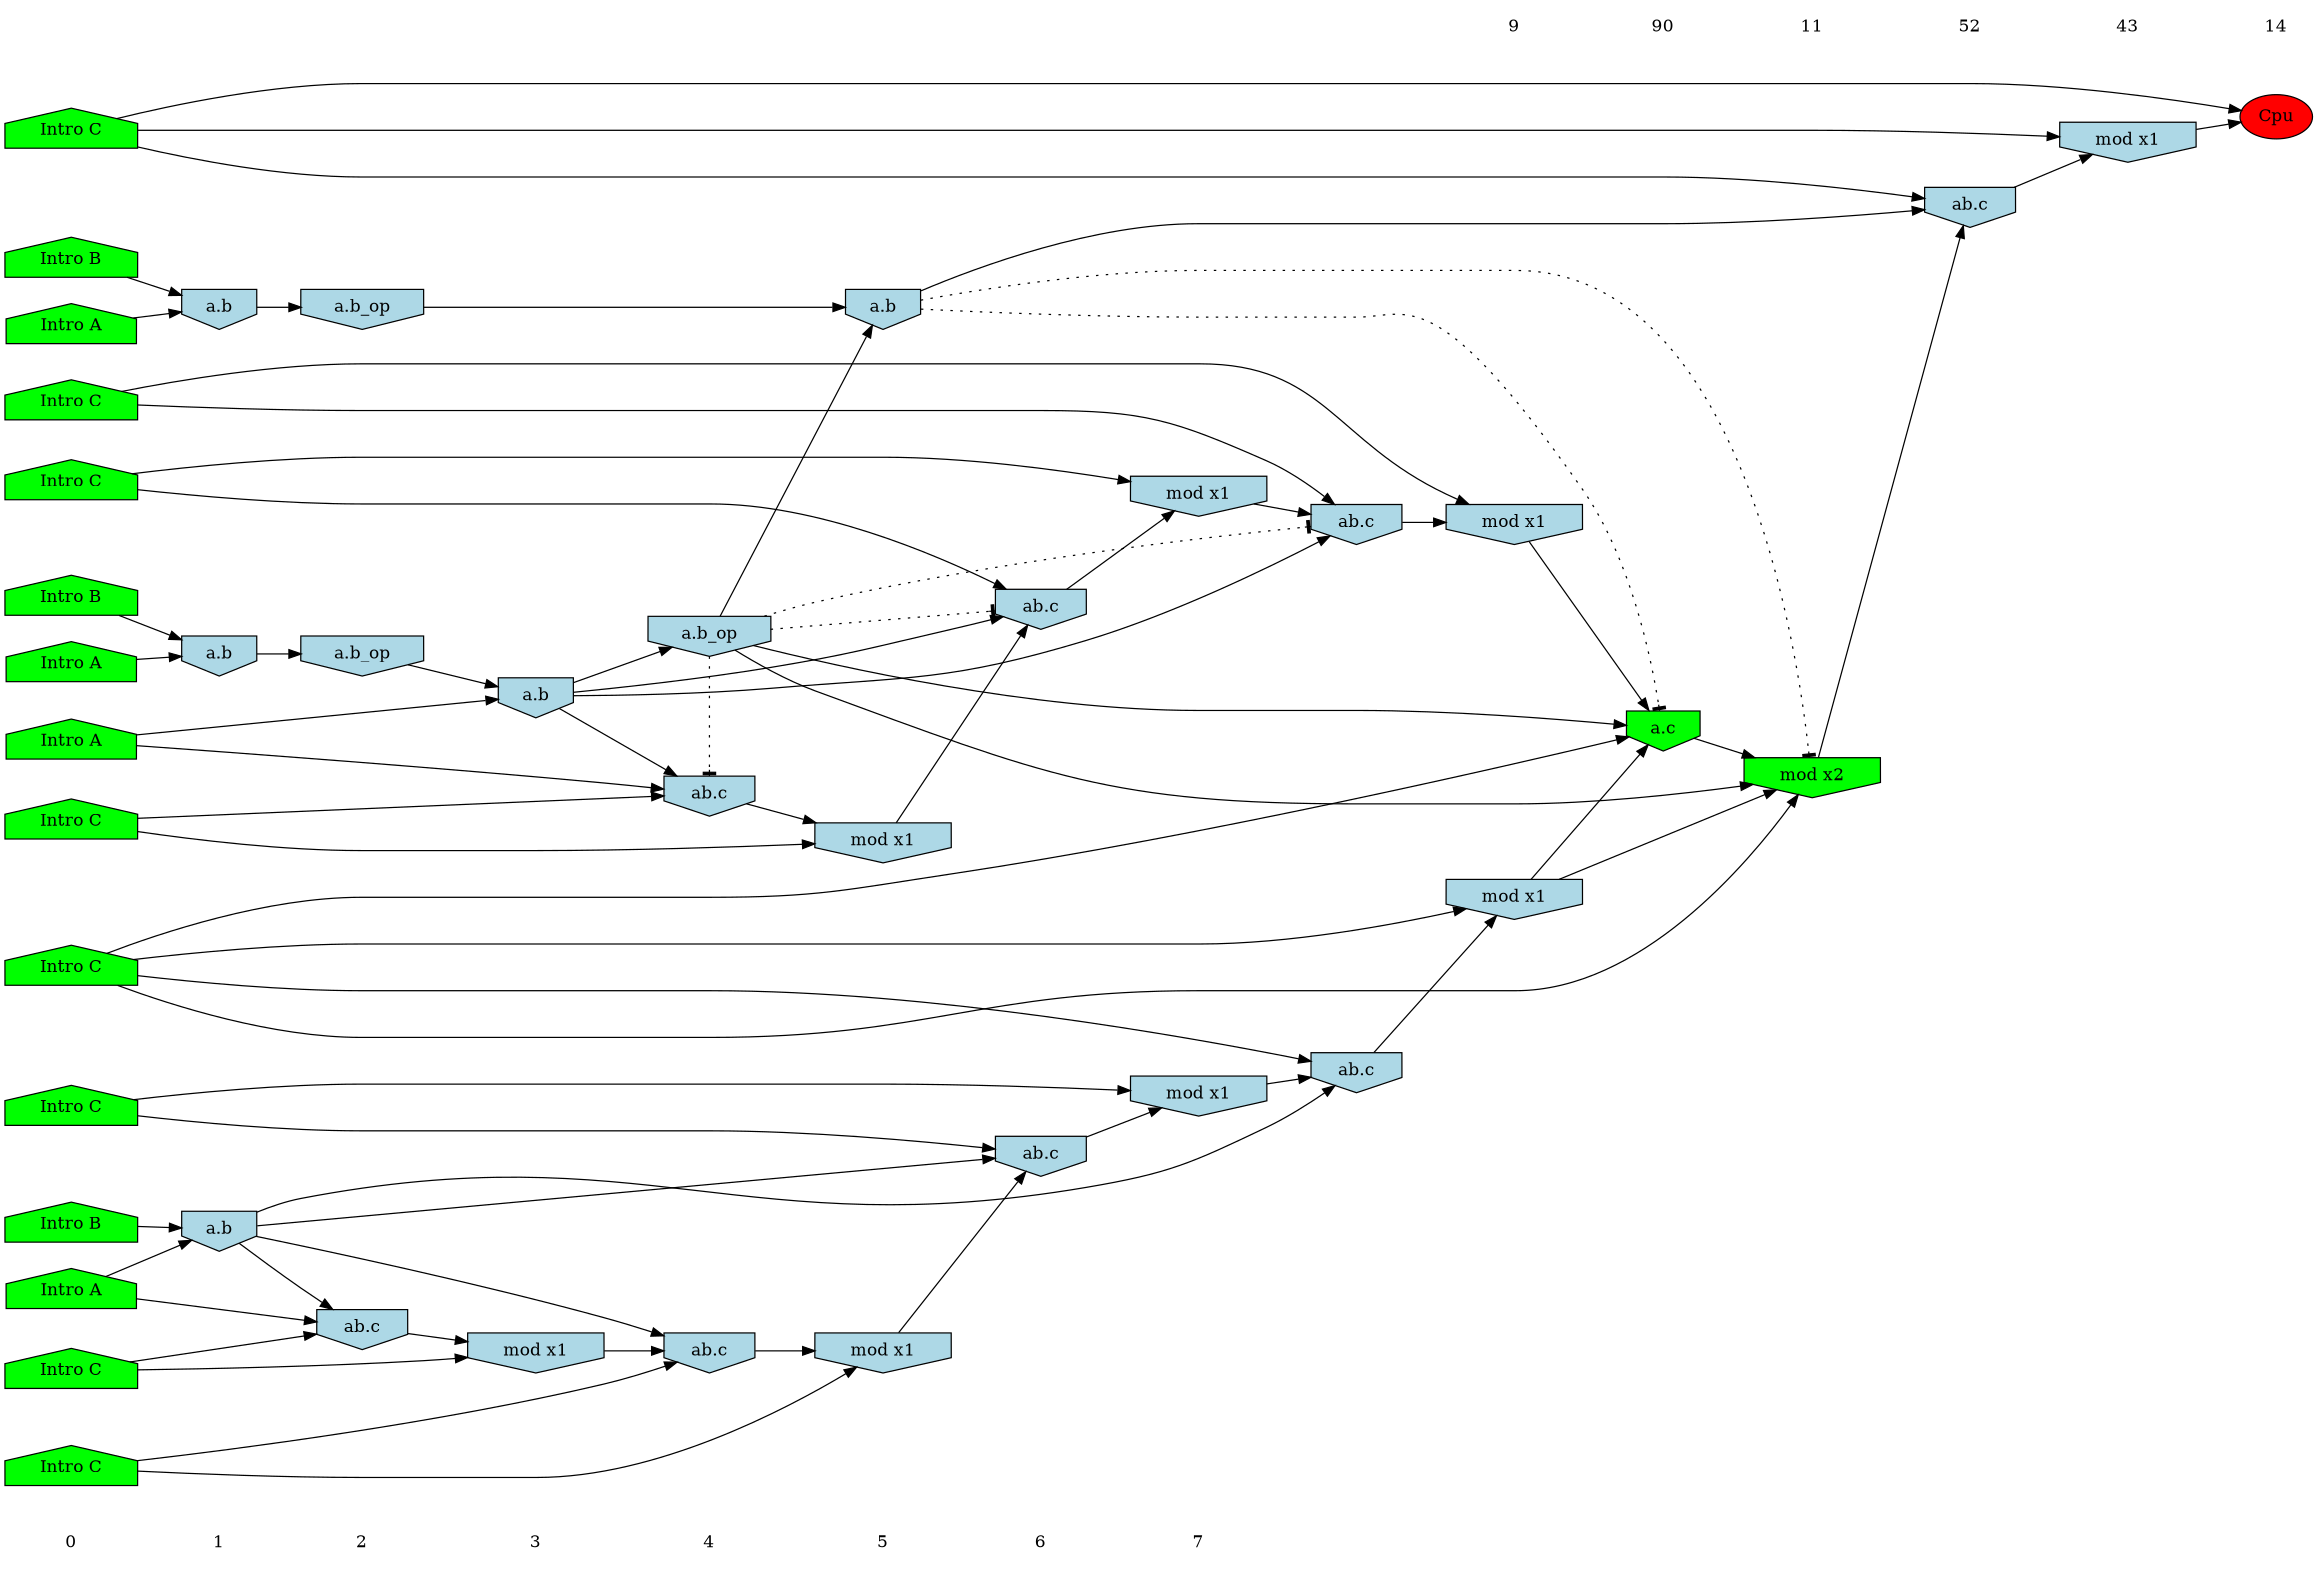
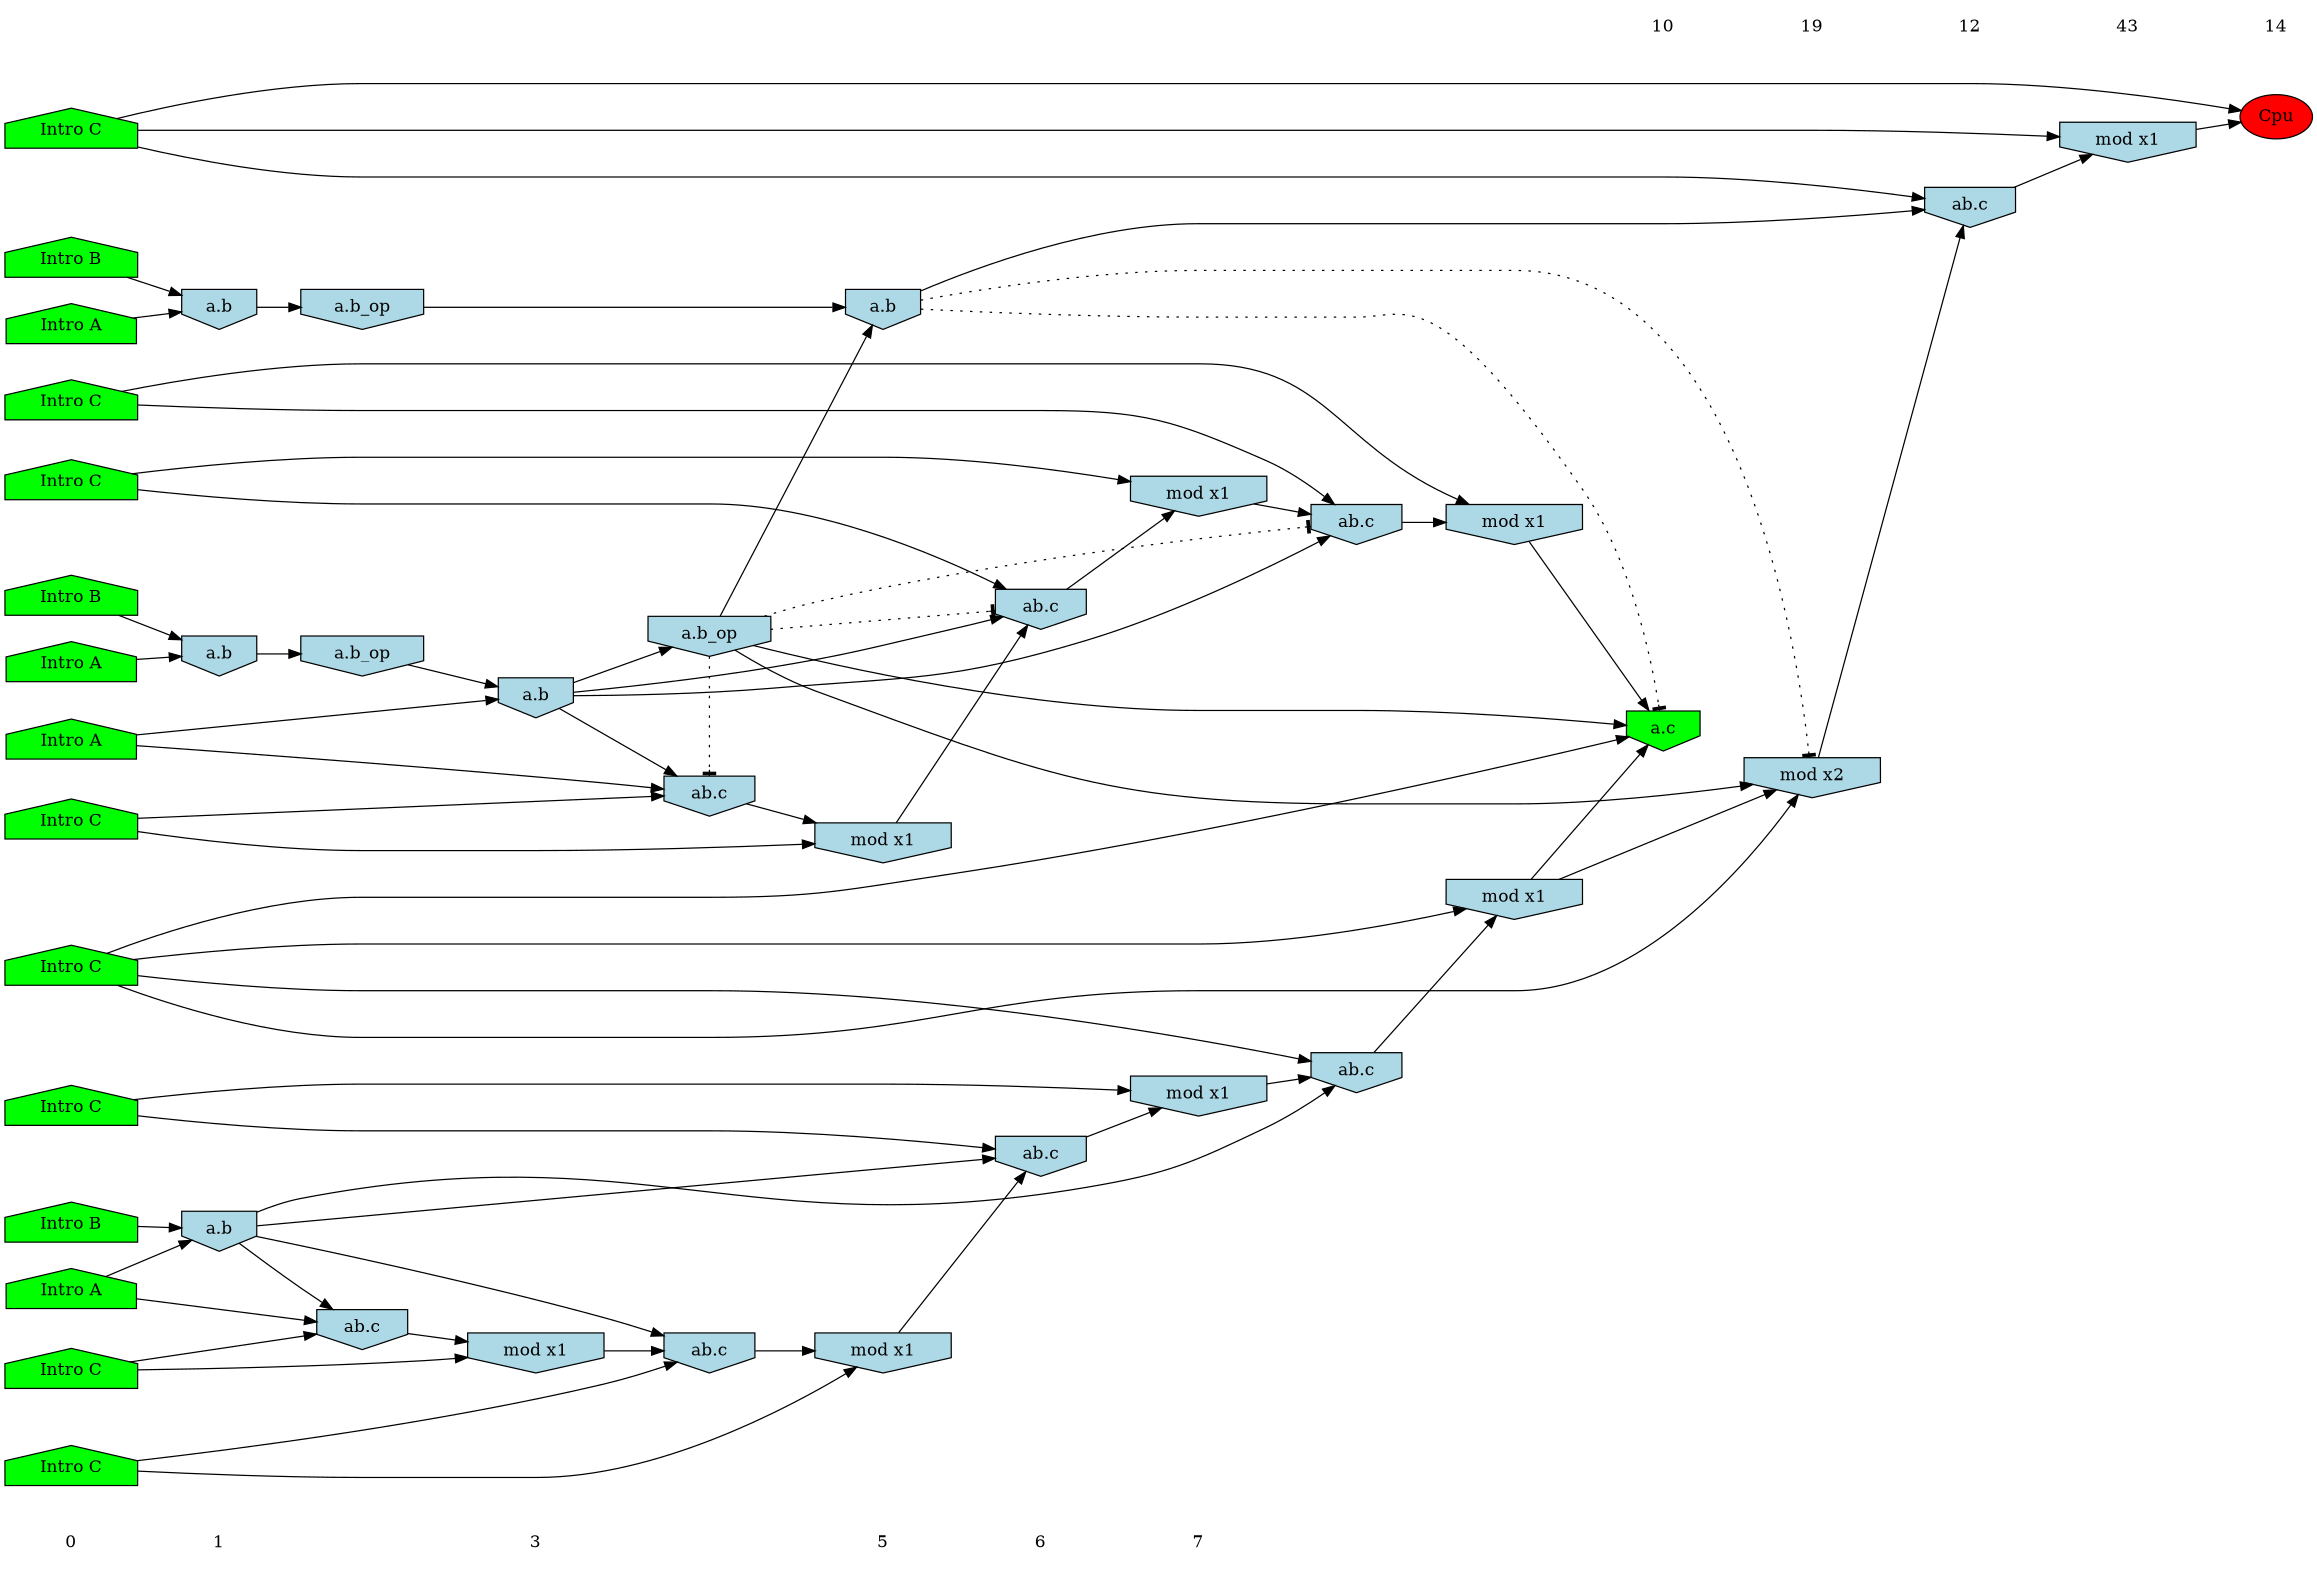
(1514, 27) -> none
(1663, 27) -> (1663, 27)
(1812, 27) -> (1812, 27)
(1970, 27) -> (1970, 27)
(1719, 746) -> none
(1812, 776) -> (1812, 776)
(362, 1543) -> none
(709, 1543) -> none
